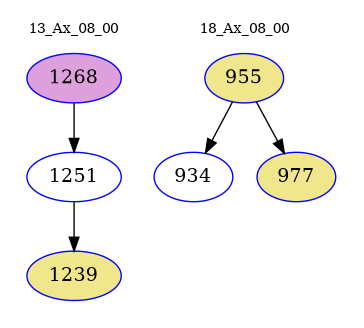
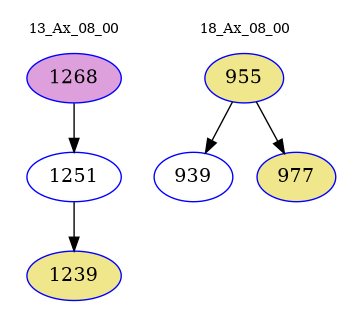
(193, 177) -> (193, 177)
